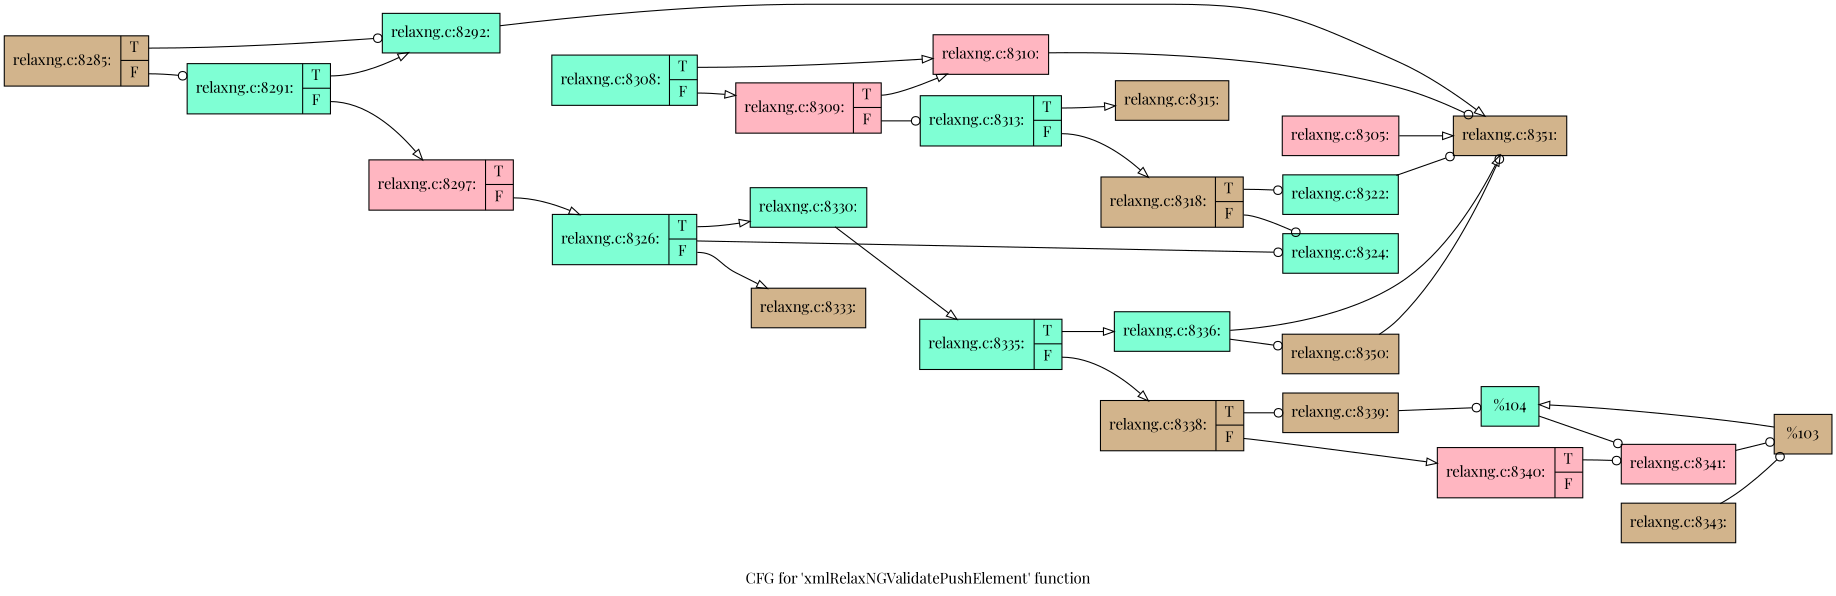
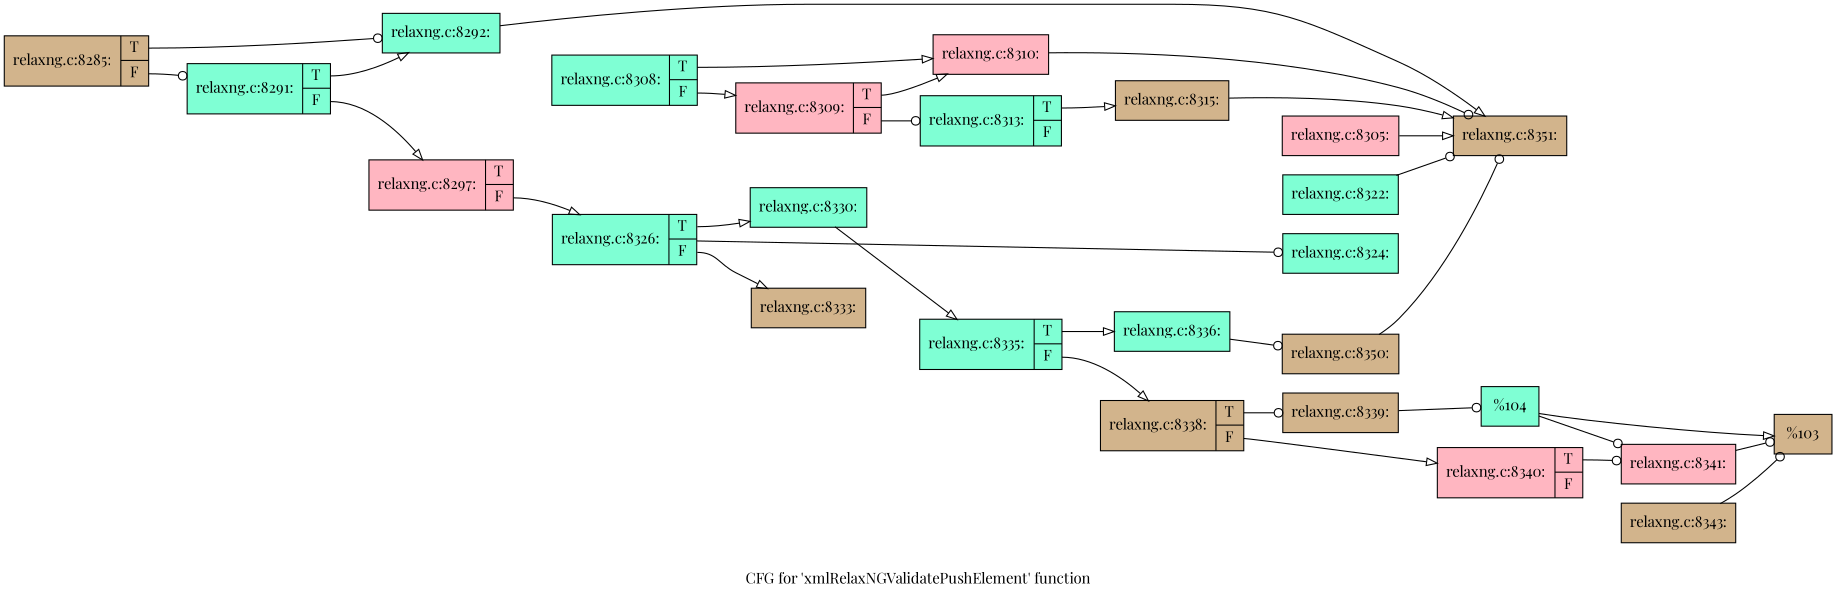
(1172, 202) -> none
(1389, 289) -> (1336, 100)
(1662, 414) -> (1651, 427)
